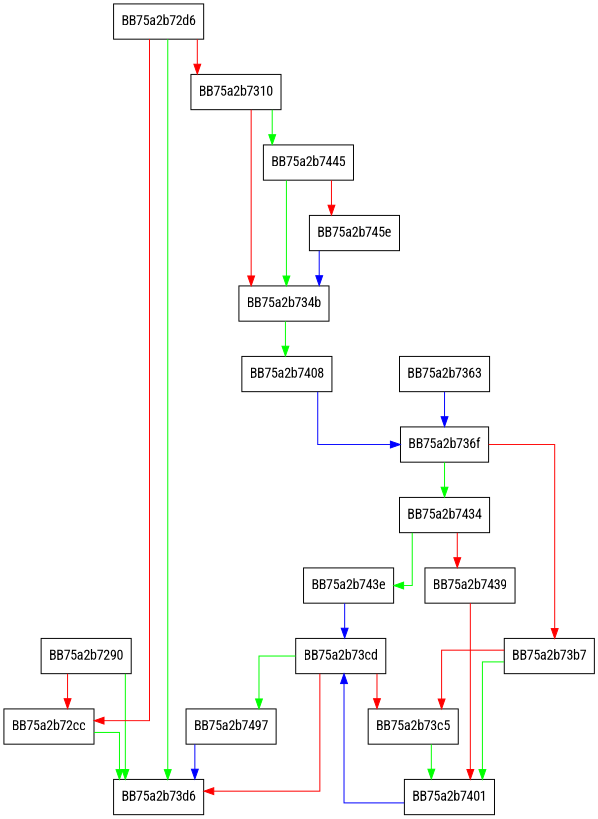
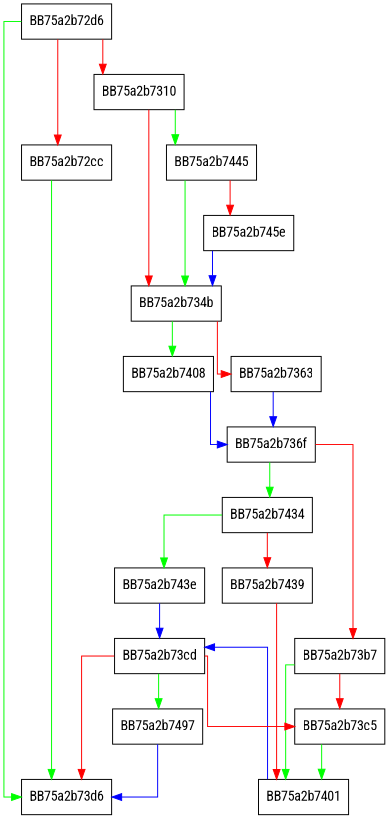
none -> (217, 350)
(86, 656) -> none
